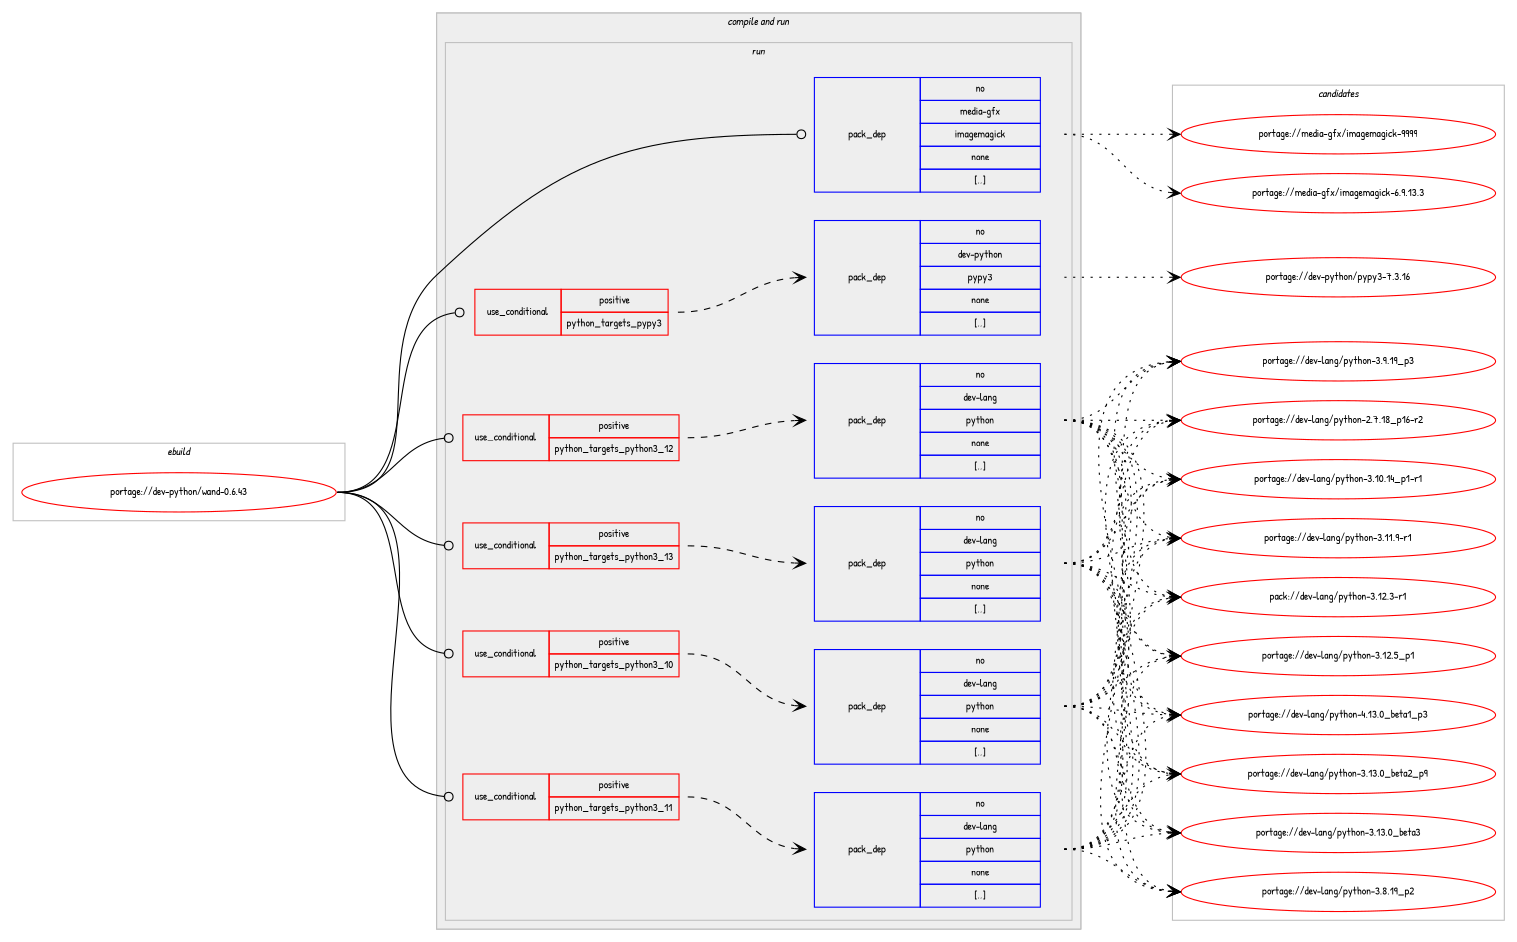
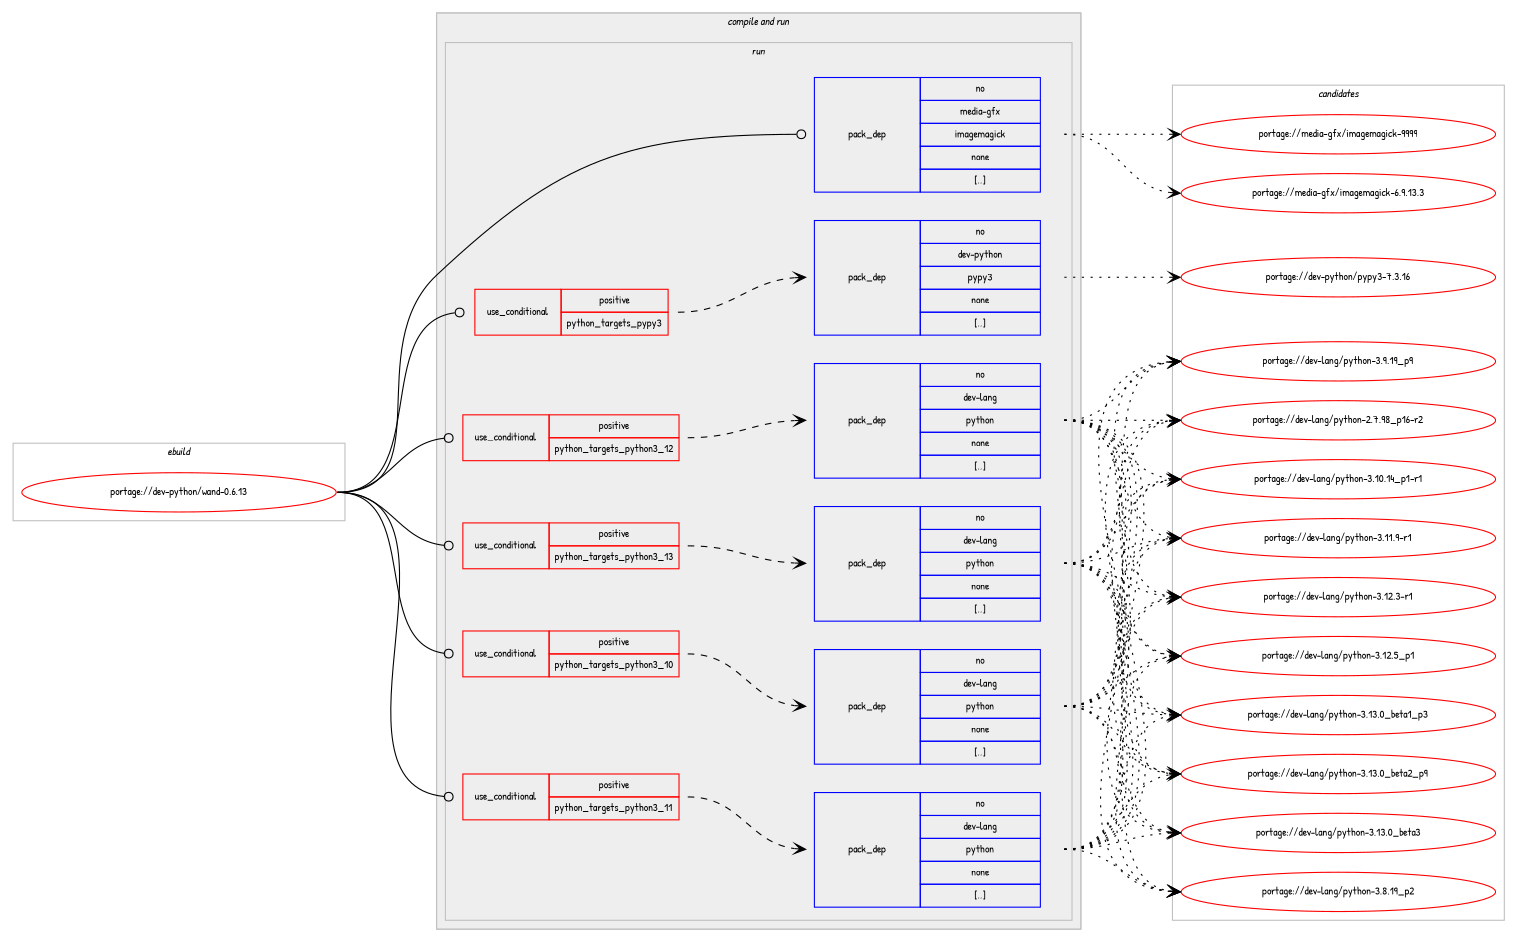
(1338, 361) -> (1338, 361)
(1338, 420) -> (1338, 420)
(179, 492) -> (179, 492)
(1338, 597) -> (1338, 597)
(1338, 715) -> (1338, 715)
